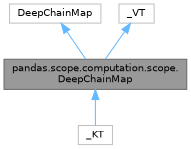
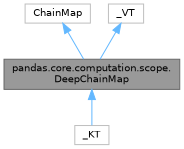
(55, 14) -> (58, 14)
(95, 74) -> (92, 74)
